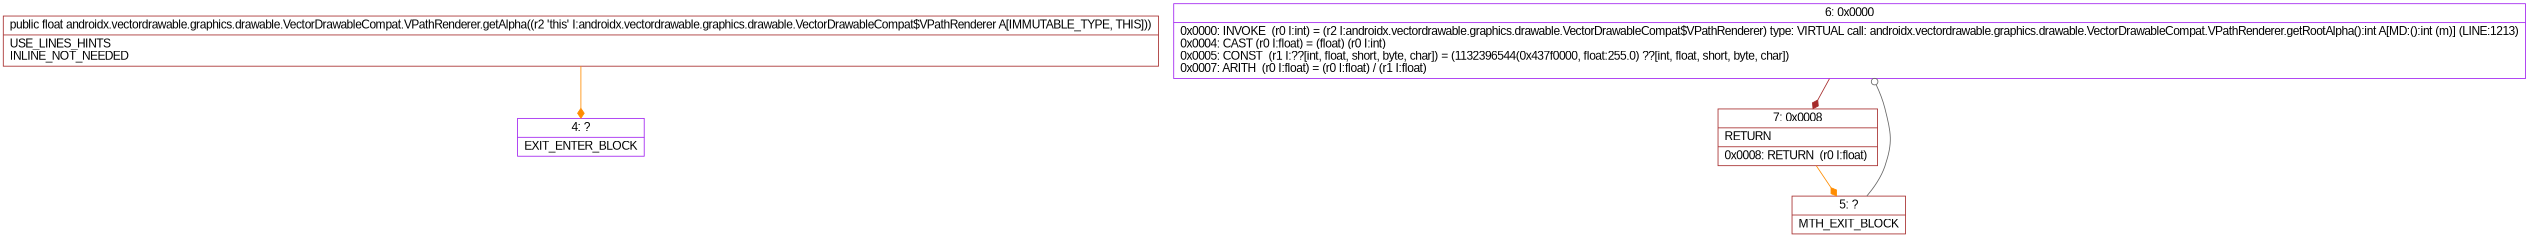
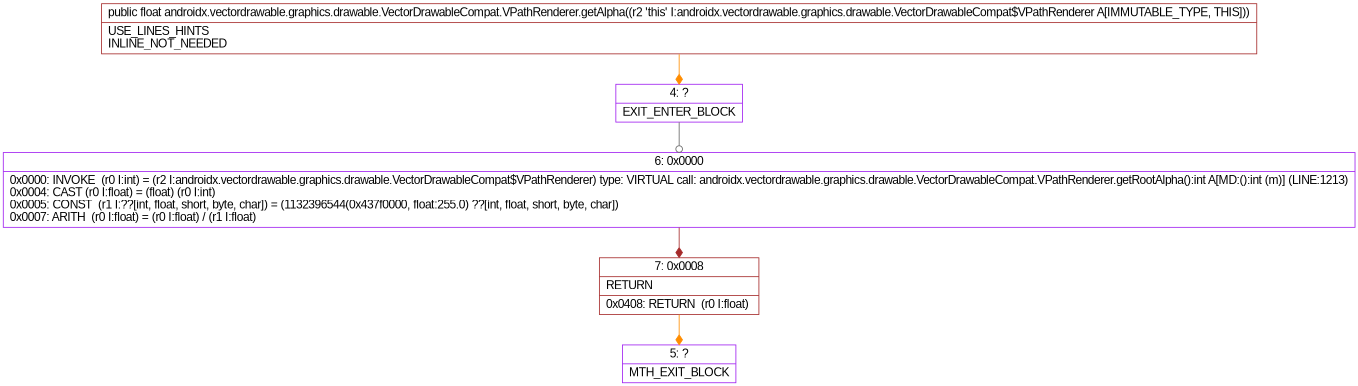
(1890, 142) -> (679, 134)
(1798, 156) -> (679, 305)
(1849, 215) -> (679, 364)
